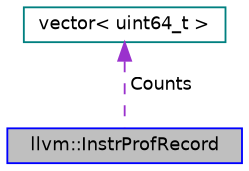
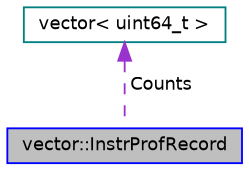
(125, 146) -> (125, 146)
